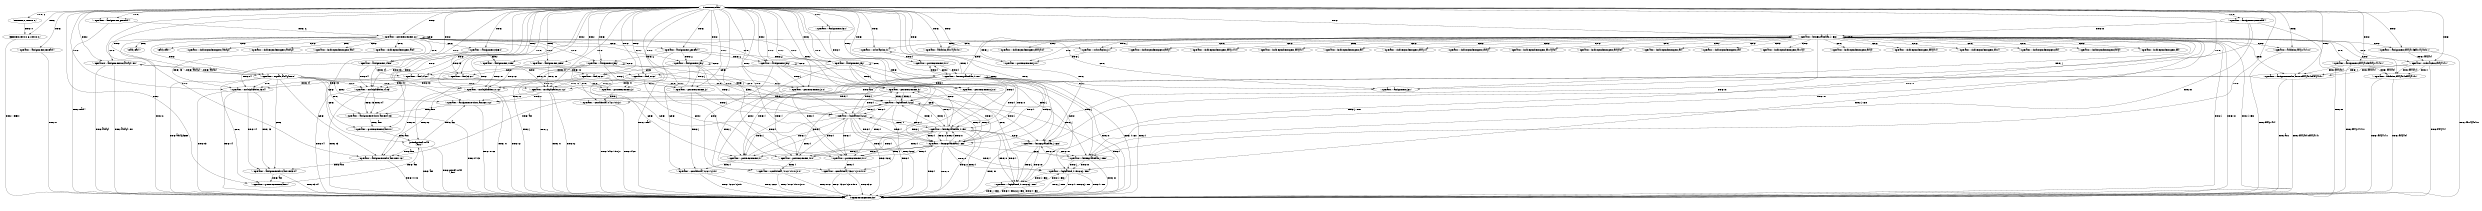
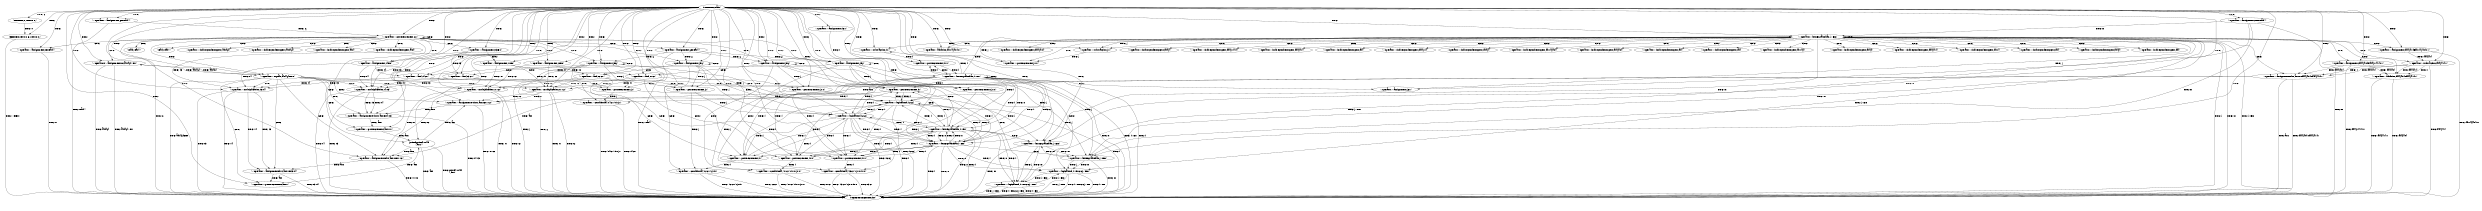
(902, 40) -> (213, 39)
(2292, 50) -> none
